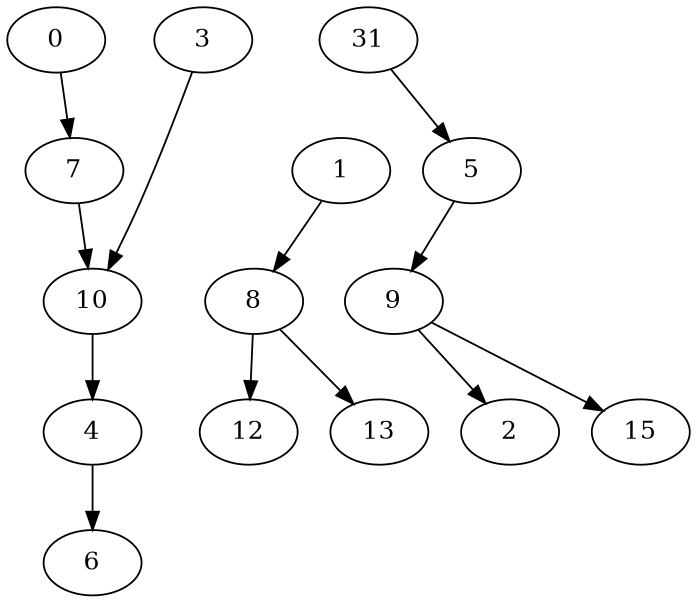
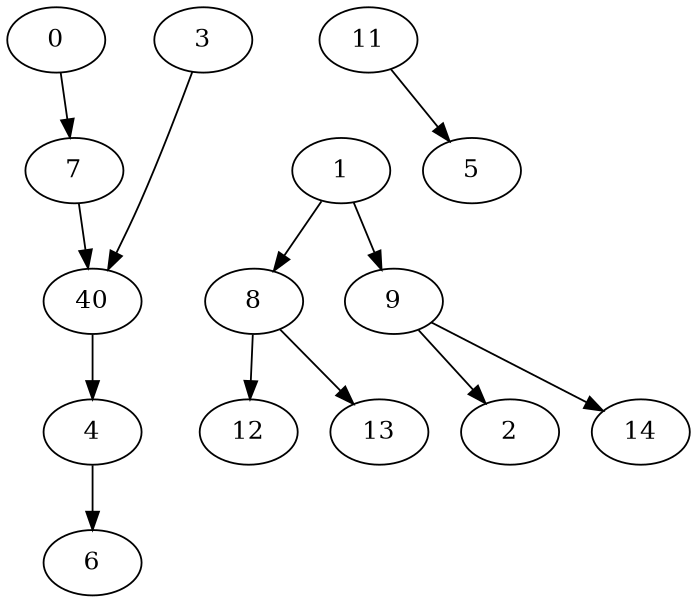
(369, 40) -> (369, 40)
(438, 228) -> (364, 227)
(93, 301) -> (93, 301)
(641, 432) -> (641, 432)
